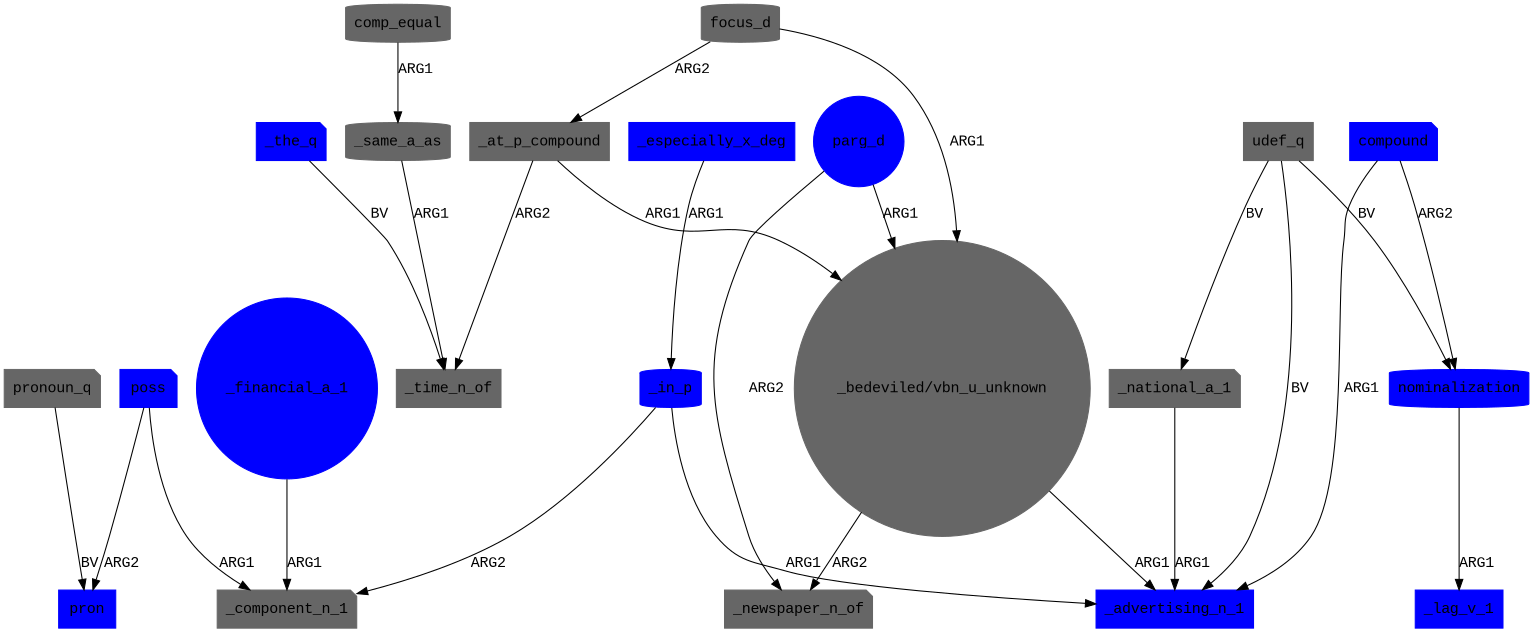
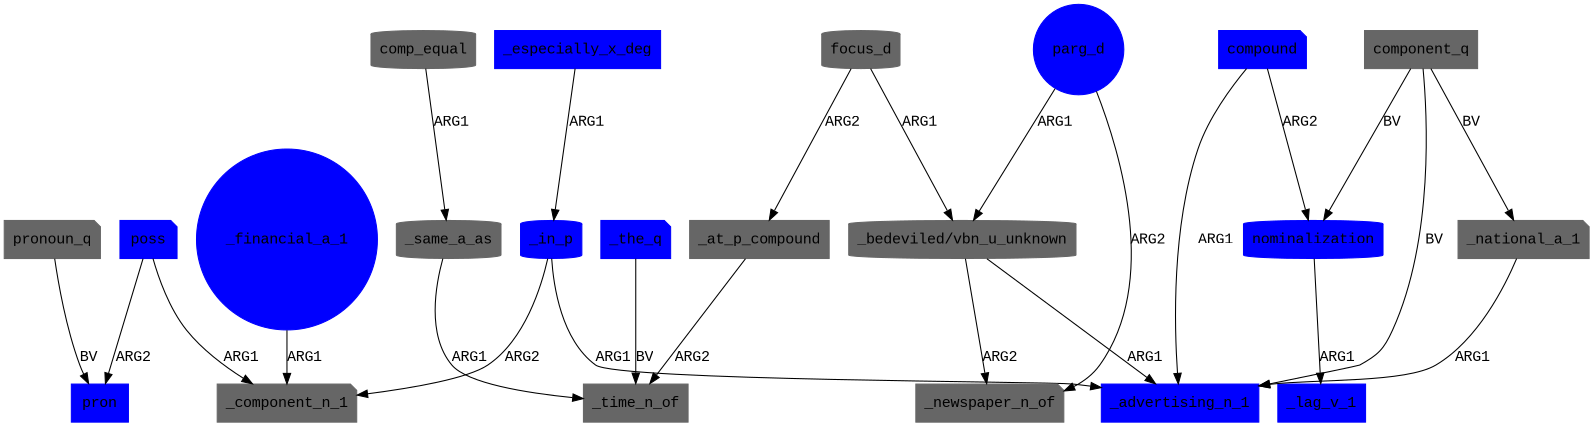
(1278, 142) -> (1421, 50)
(690, 231) -> none
(942, 388) -> (962, 239)
